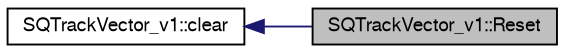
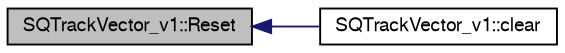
(288, 27) -> (296, 27)
